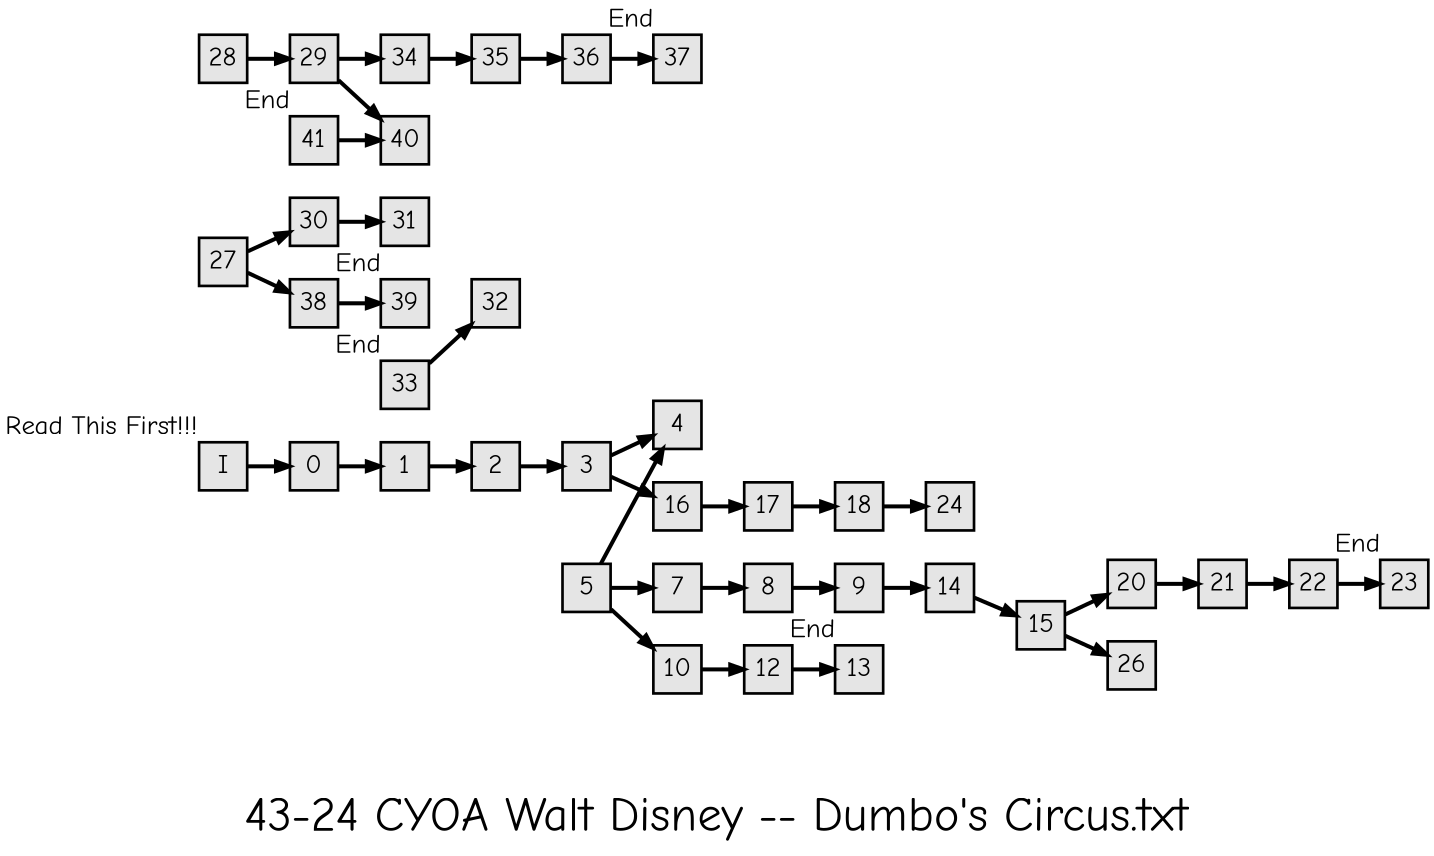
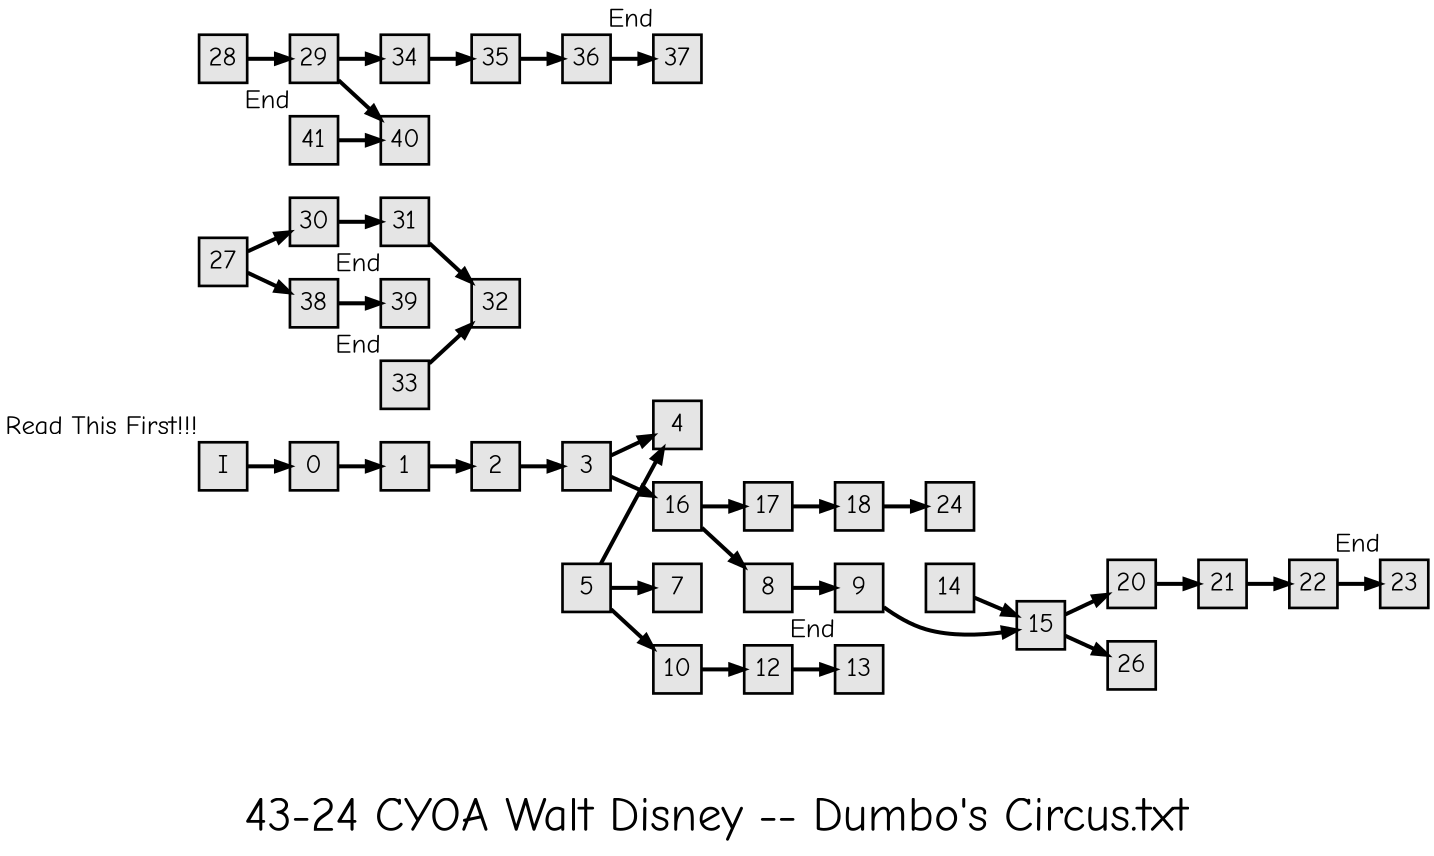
none -> (445, 258)
(716, 588) -> (718, 542)
(898, 588) -> (940, 632)
